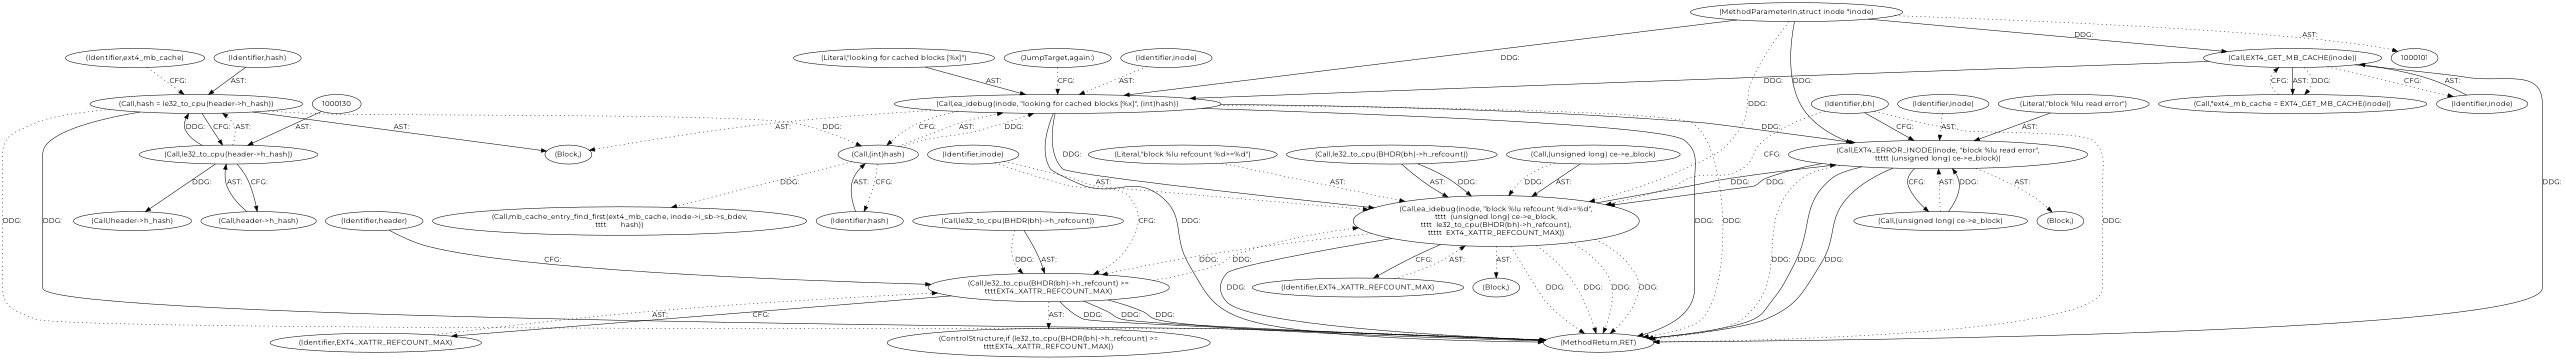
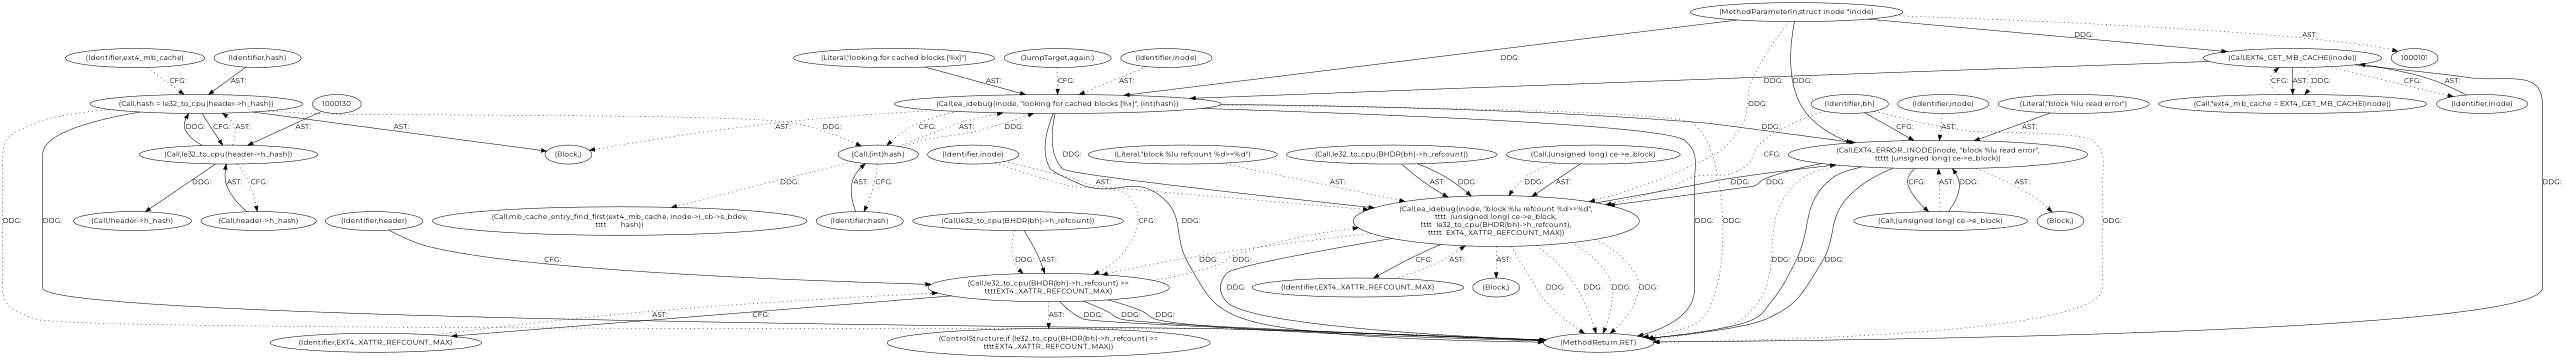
(249, 184) -> (249, 184)
